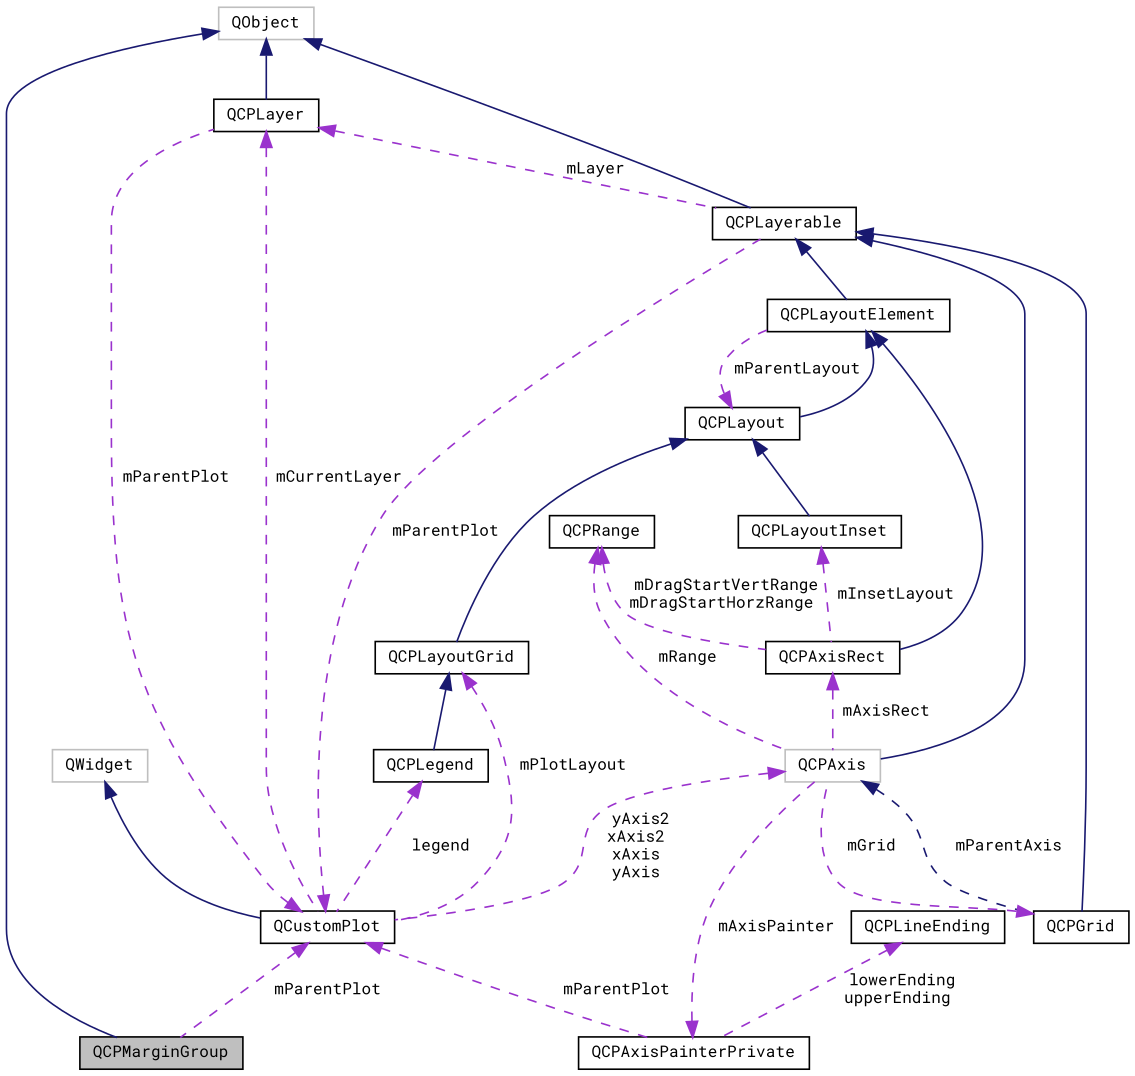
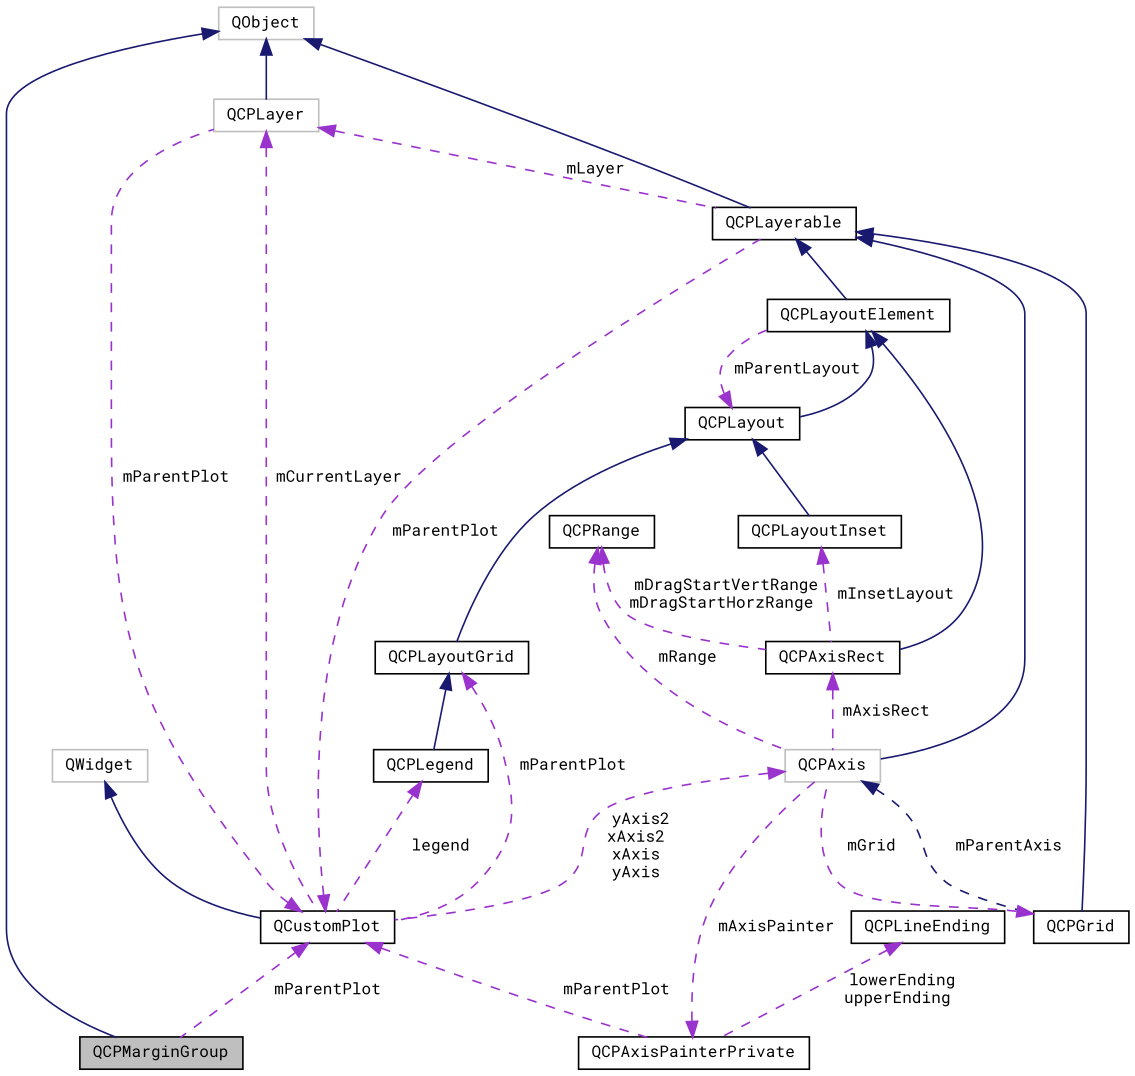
(266, 115) -> (266, 115)
(569, 766) -> (569, 766)
